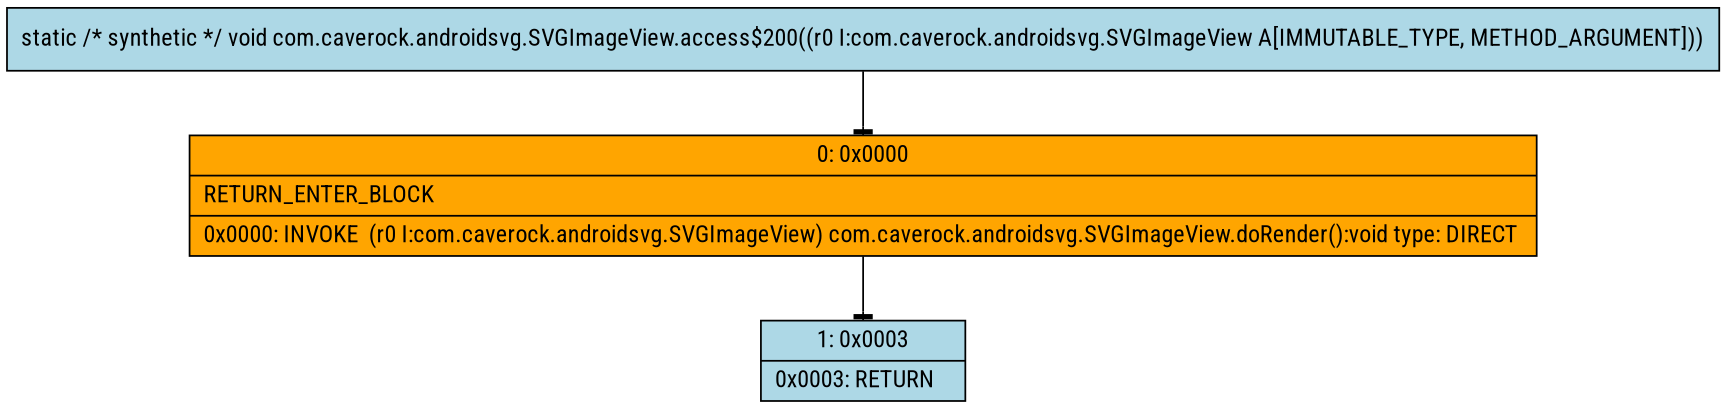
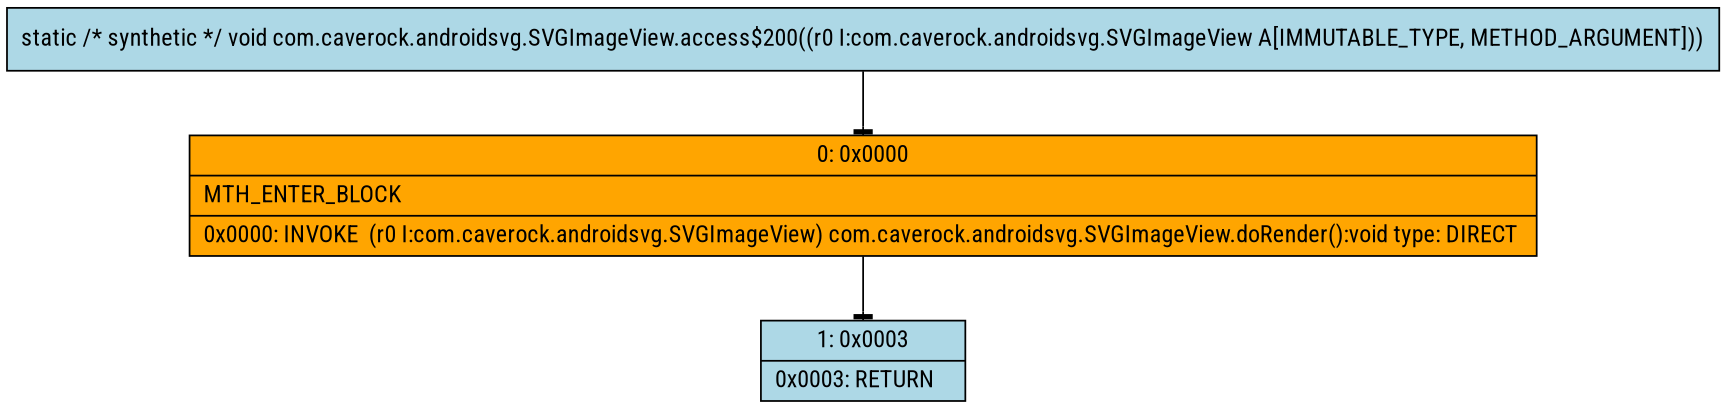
(320, 195) -> (303, 195)
